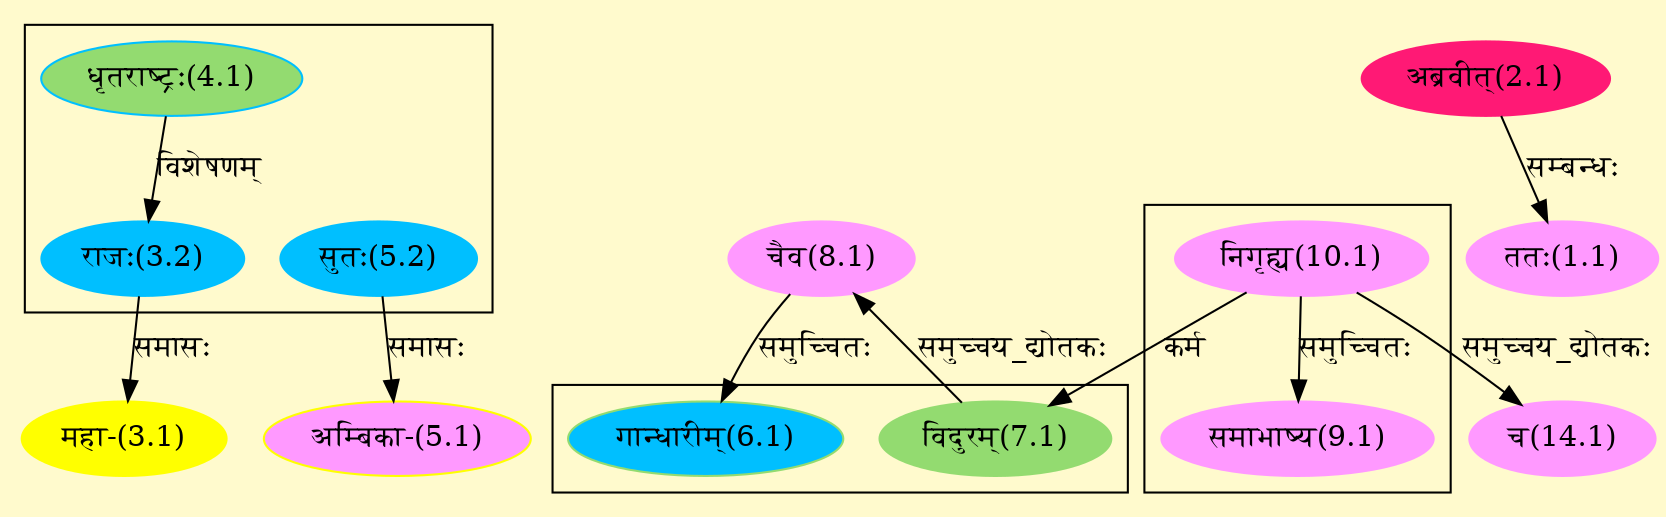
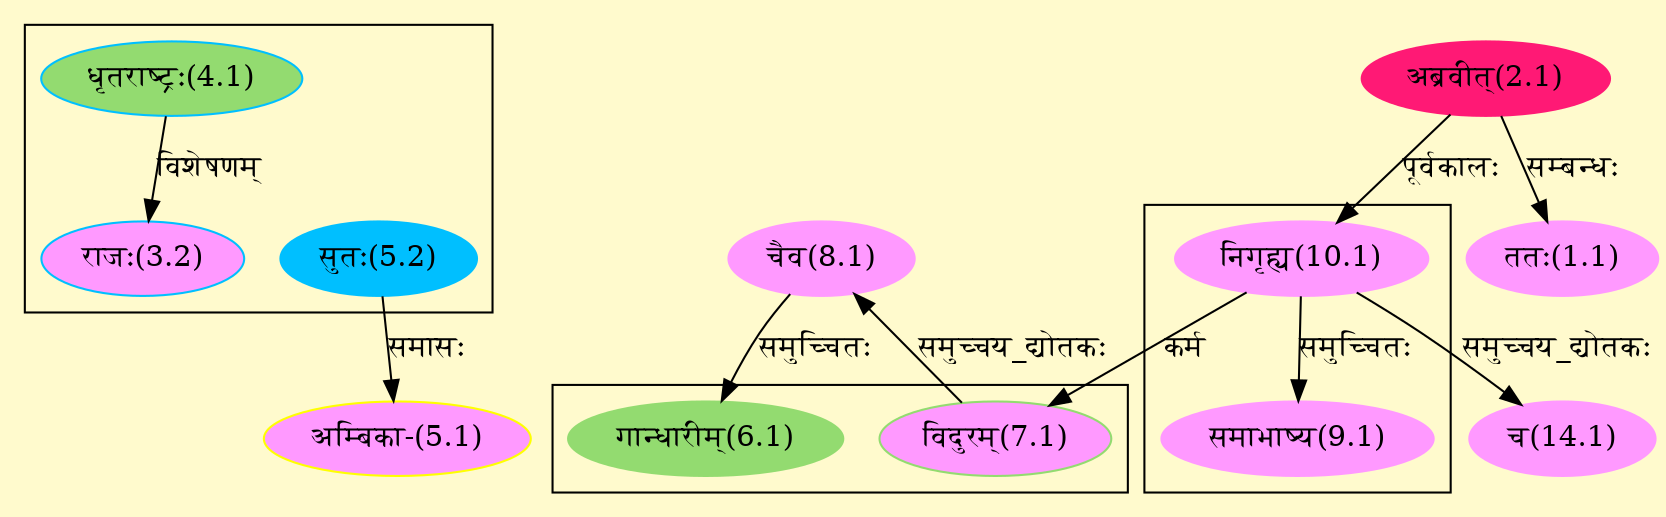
none -> (1402, 161)
(143, 259) -> (143, 259)
(124, 439) -> none
(706, 439) -> (706, 439)
(995, 439) -> (995, 439)
